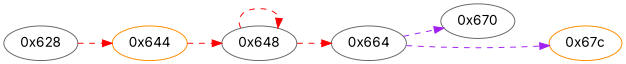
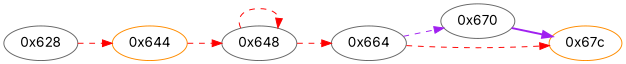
none -> (527, 31)
(473, 48) -> (473, 48)
